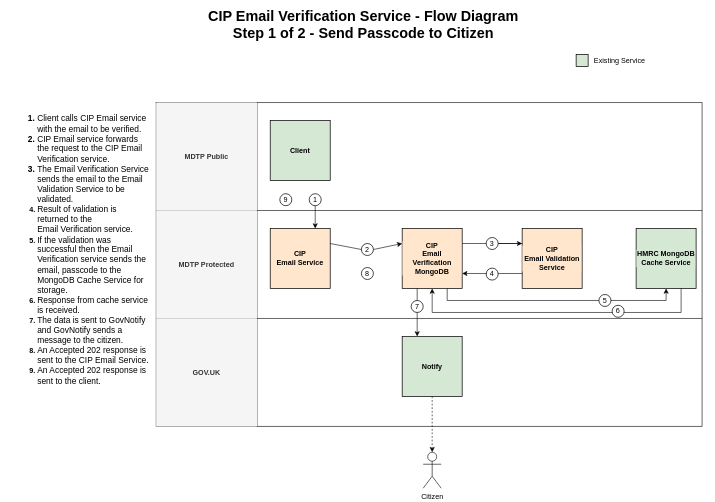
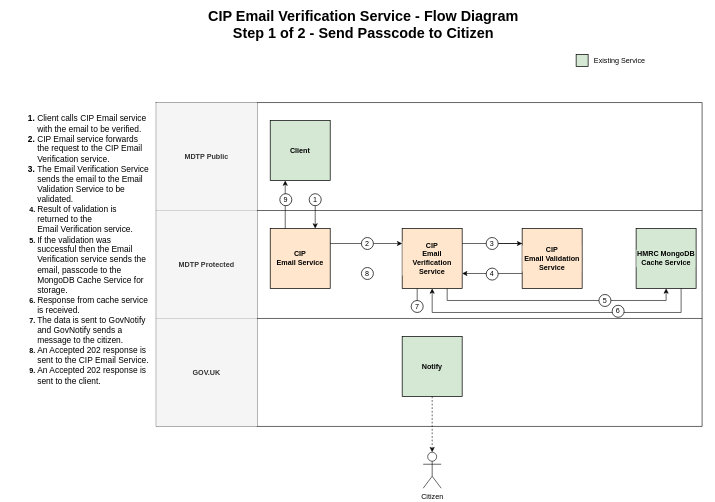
none -> (285, 186)
(368, 249) -> (368, 243)
(432, 258) -> (432, 258)
(417, 330) -> none
